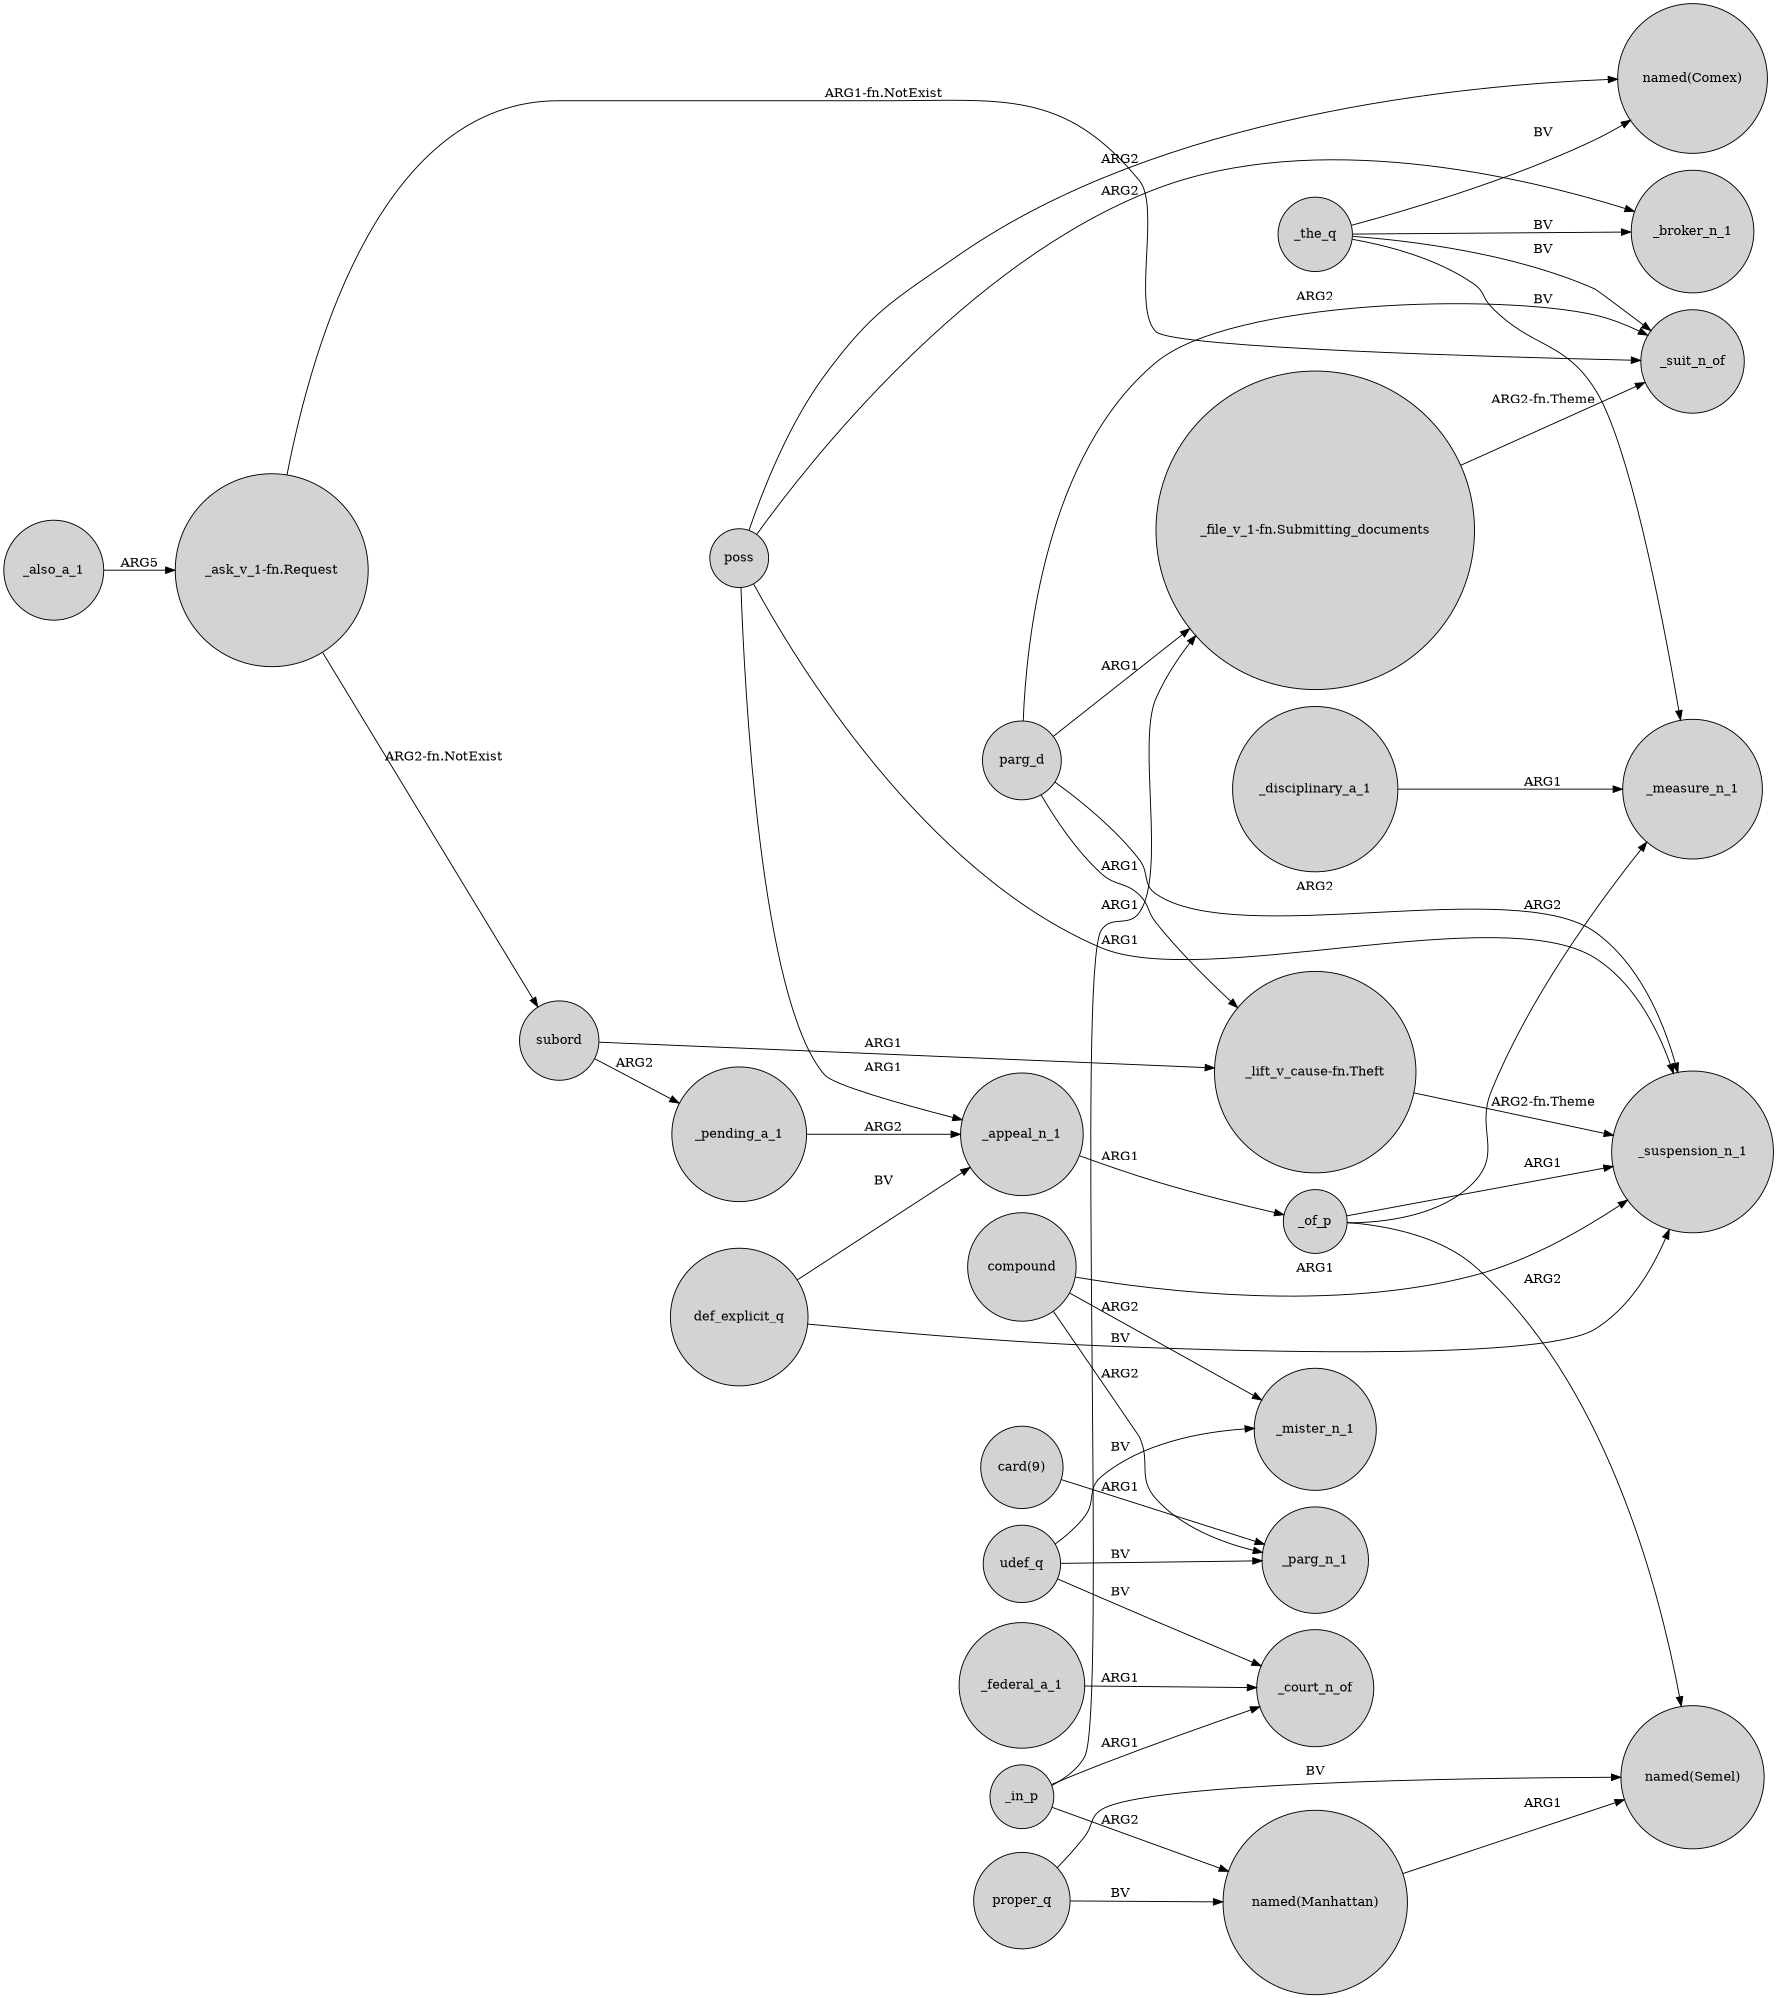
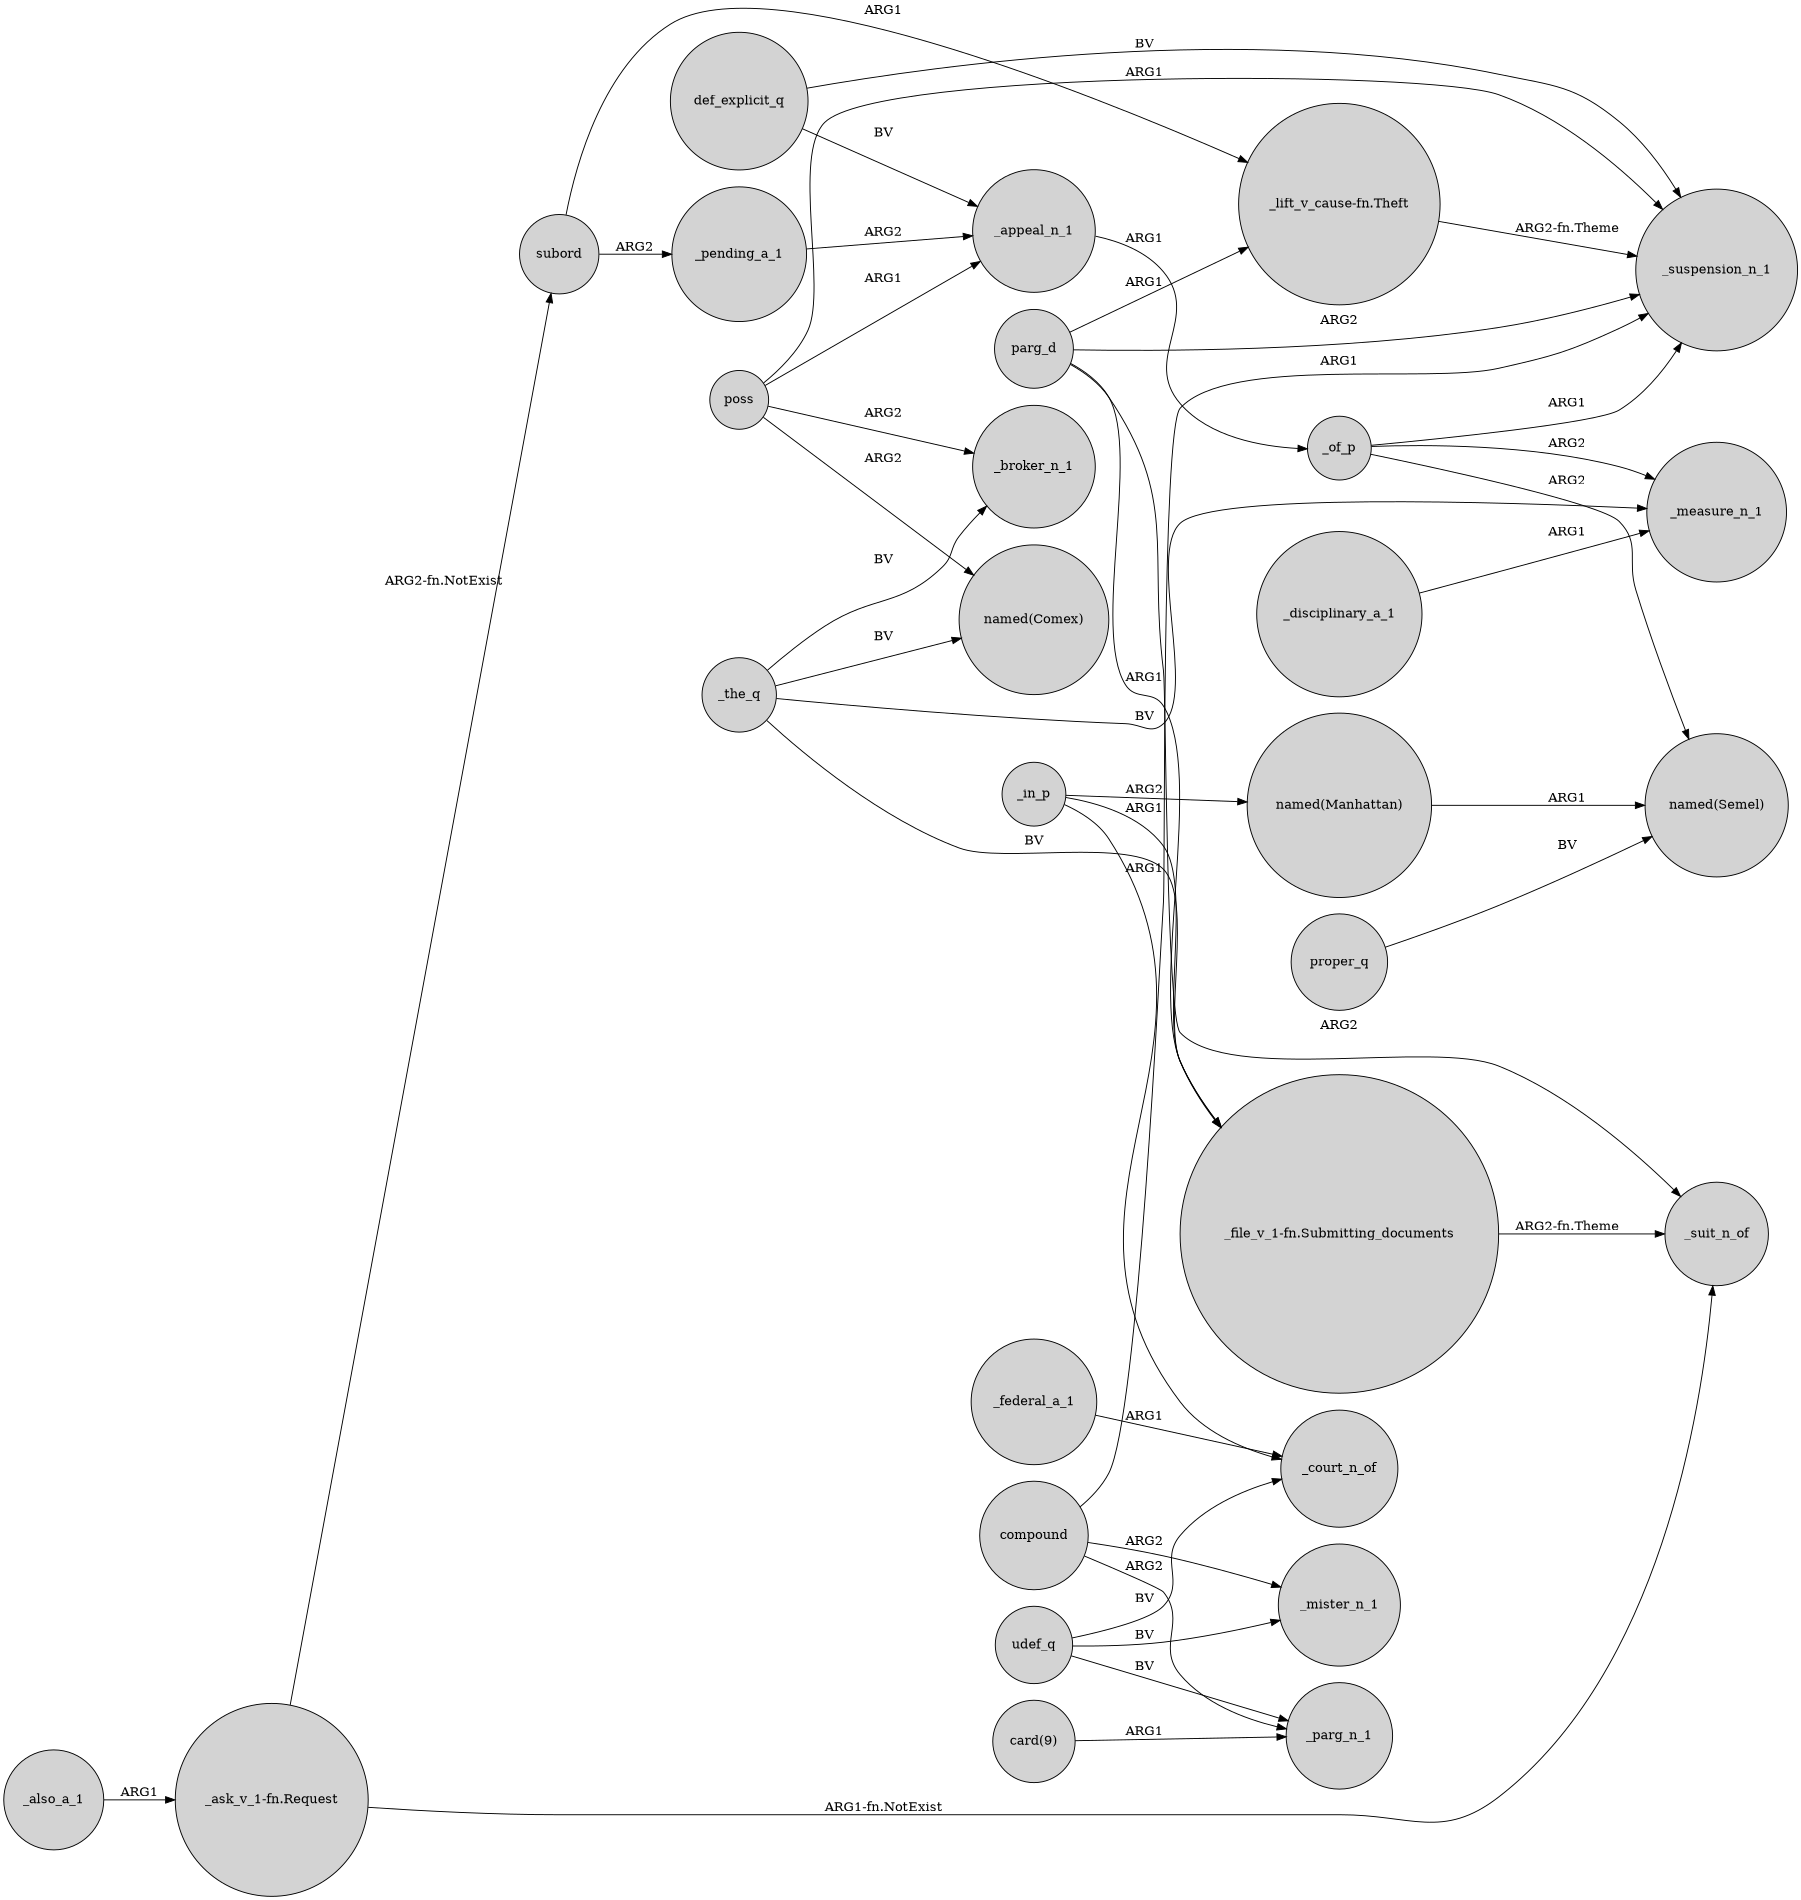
(1505, 260) -> (1078, 852)
(140, 563) -> (140, 1793)
(1142, 1901) -> none
